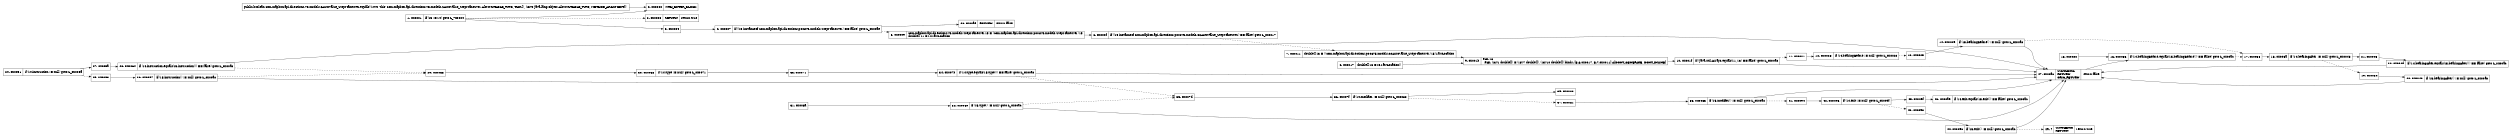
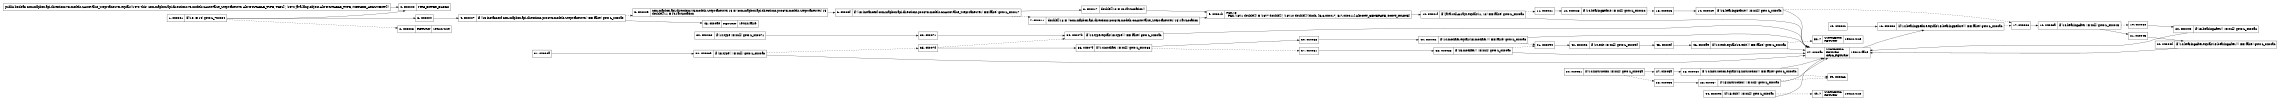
none -> (1050, 11)
none -> (1473, 40)
none -> (1838, 40)
none -> (1795, 49)
(540, 73) -> none
(1094, 86) -> (1000, 43)
(1916, 110) -> none
